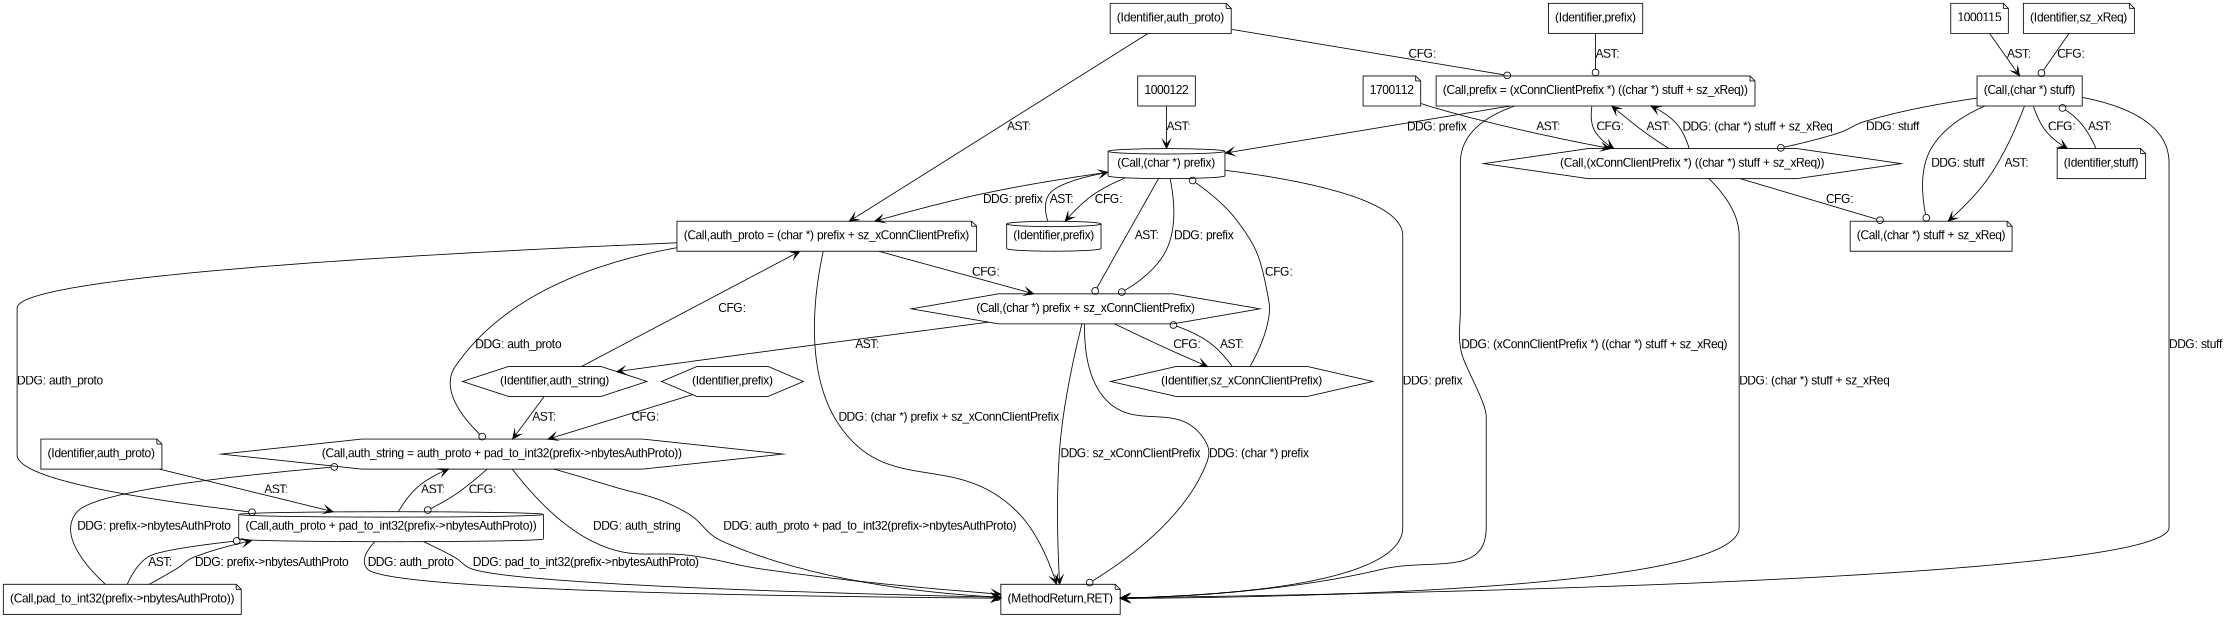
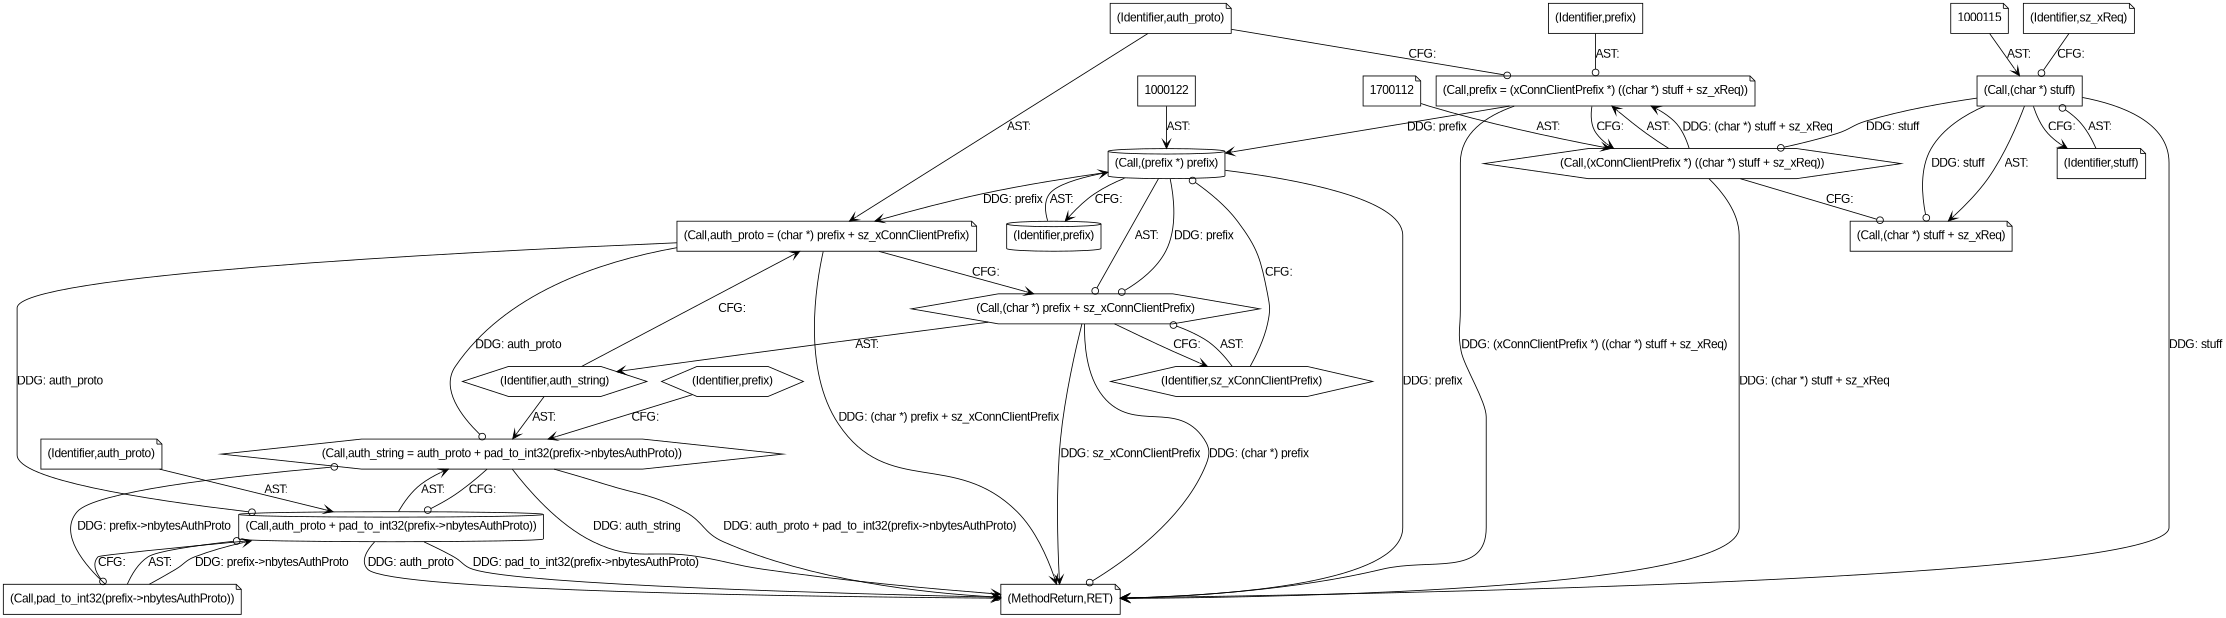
(1167, 164) -> (1167, 164)
none -> (148, 551)
